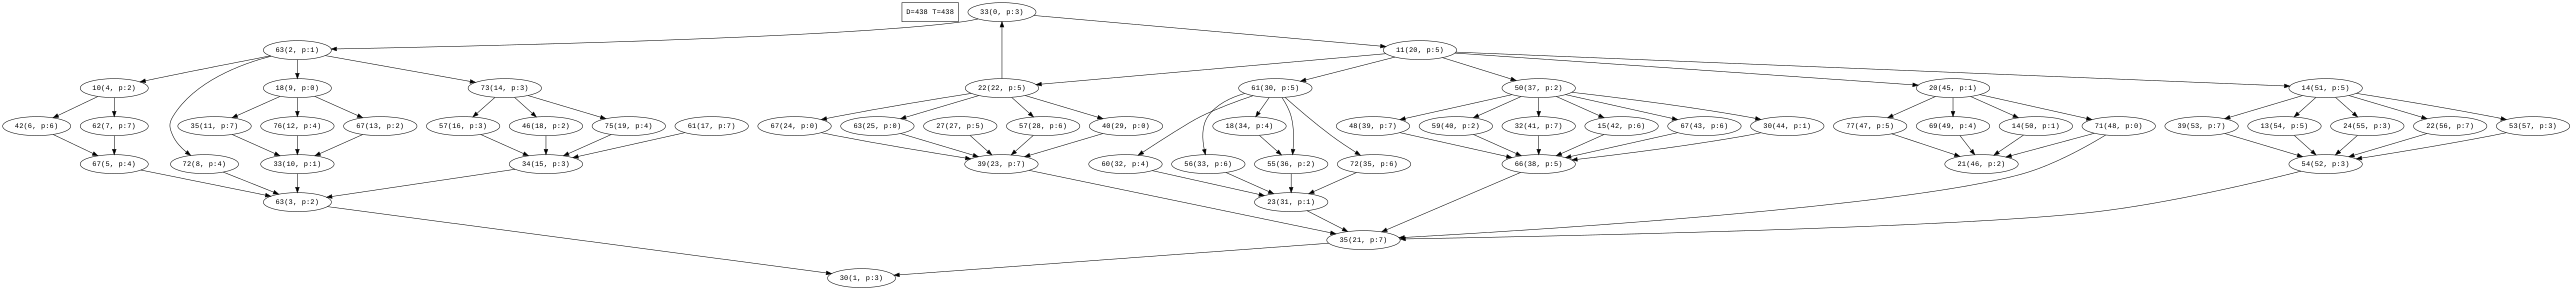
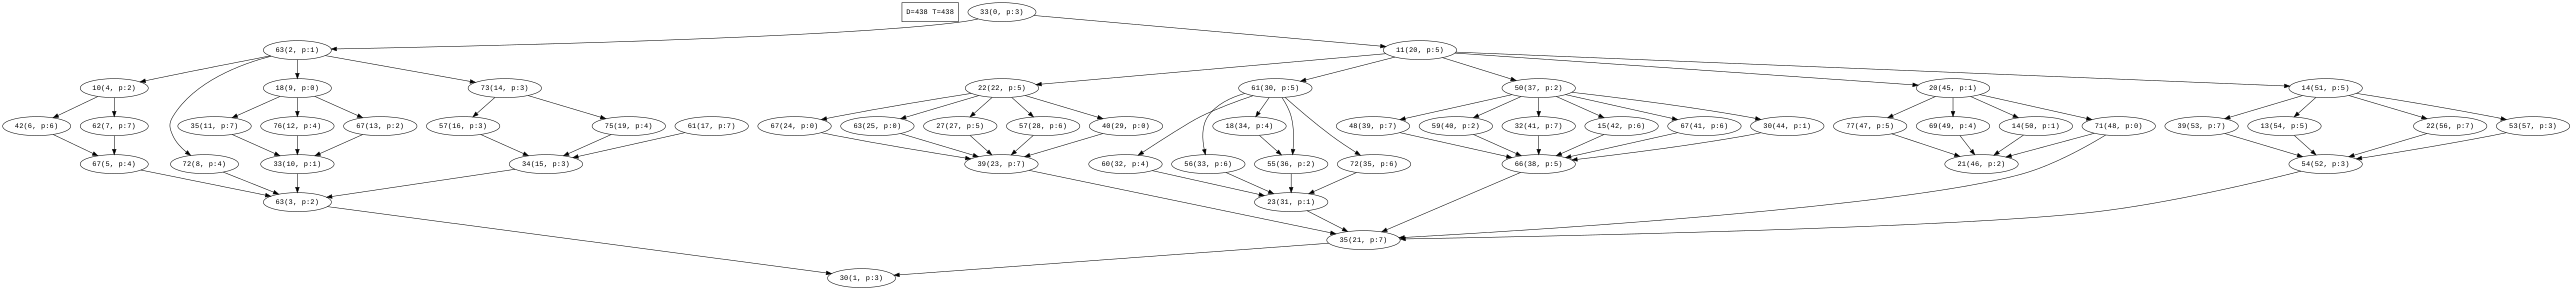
(1002, 53) -> (983, 105)
(546, 126) -> none
(1704, 126) -> (1704, 126)
(2367, 126) -> none
